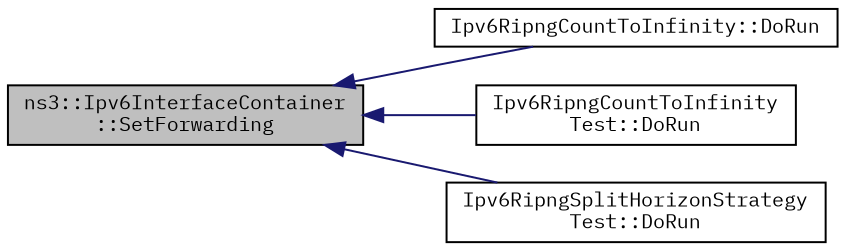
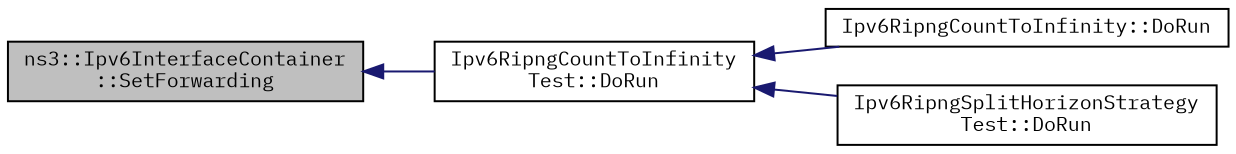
(443, 64) -> (807, 50)
(421, 166) -> (806, 93)
